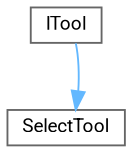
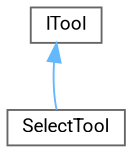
(79, 67) -> (54, 86)
